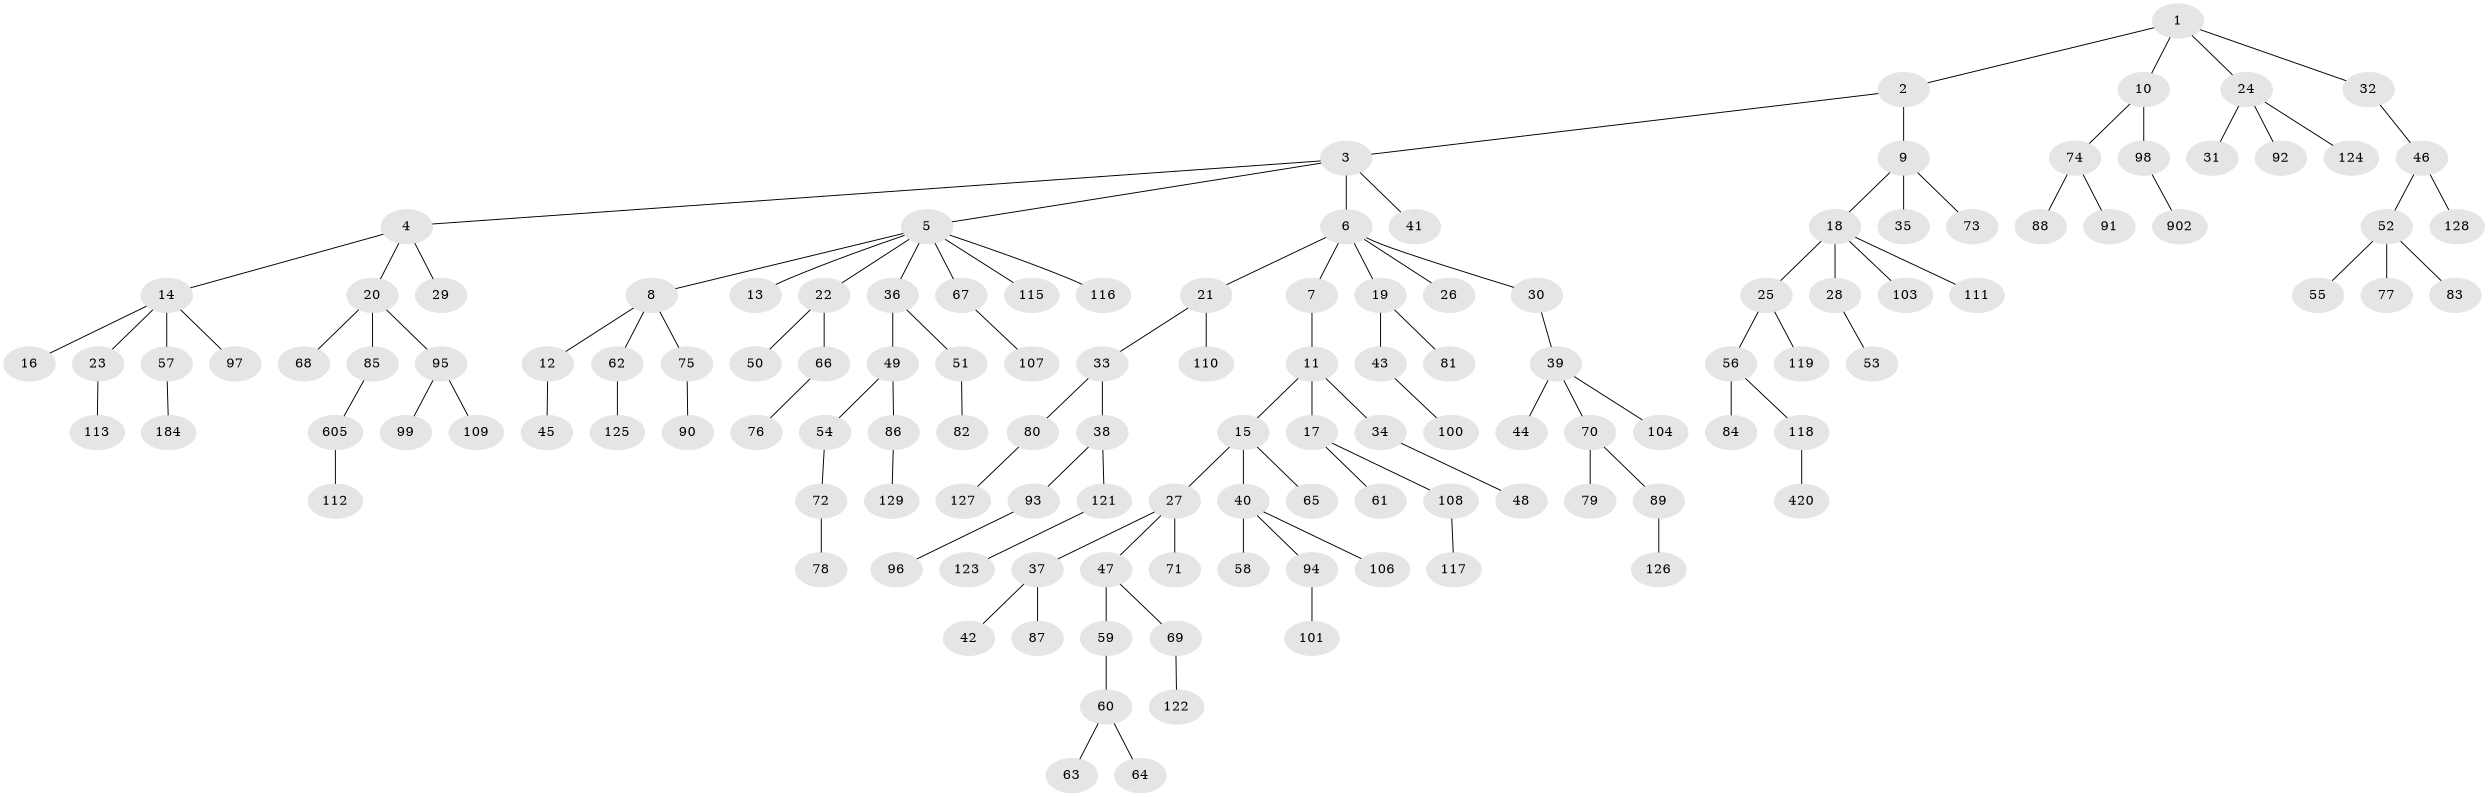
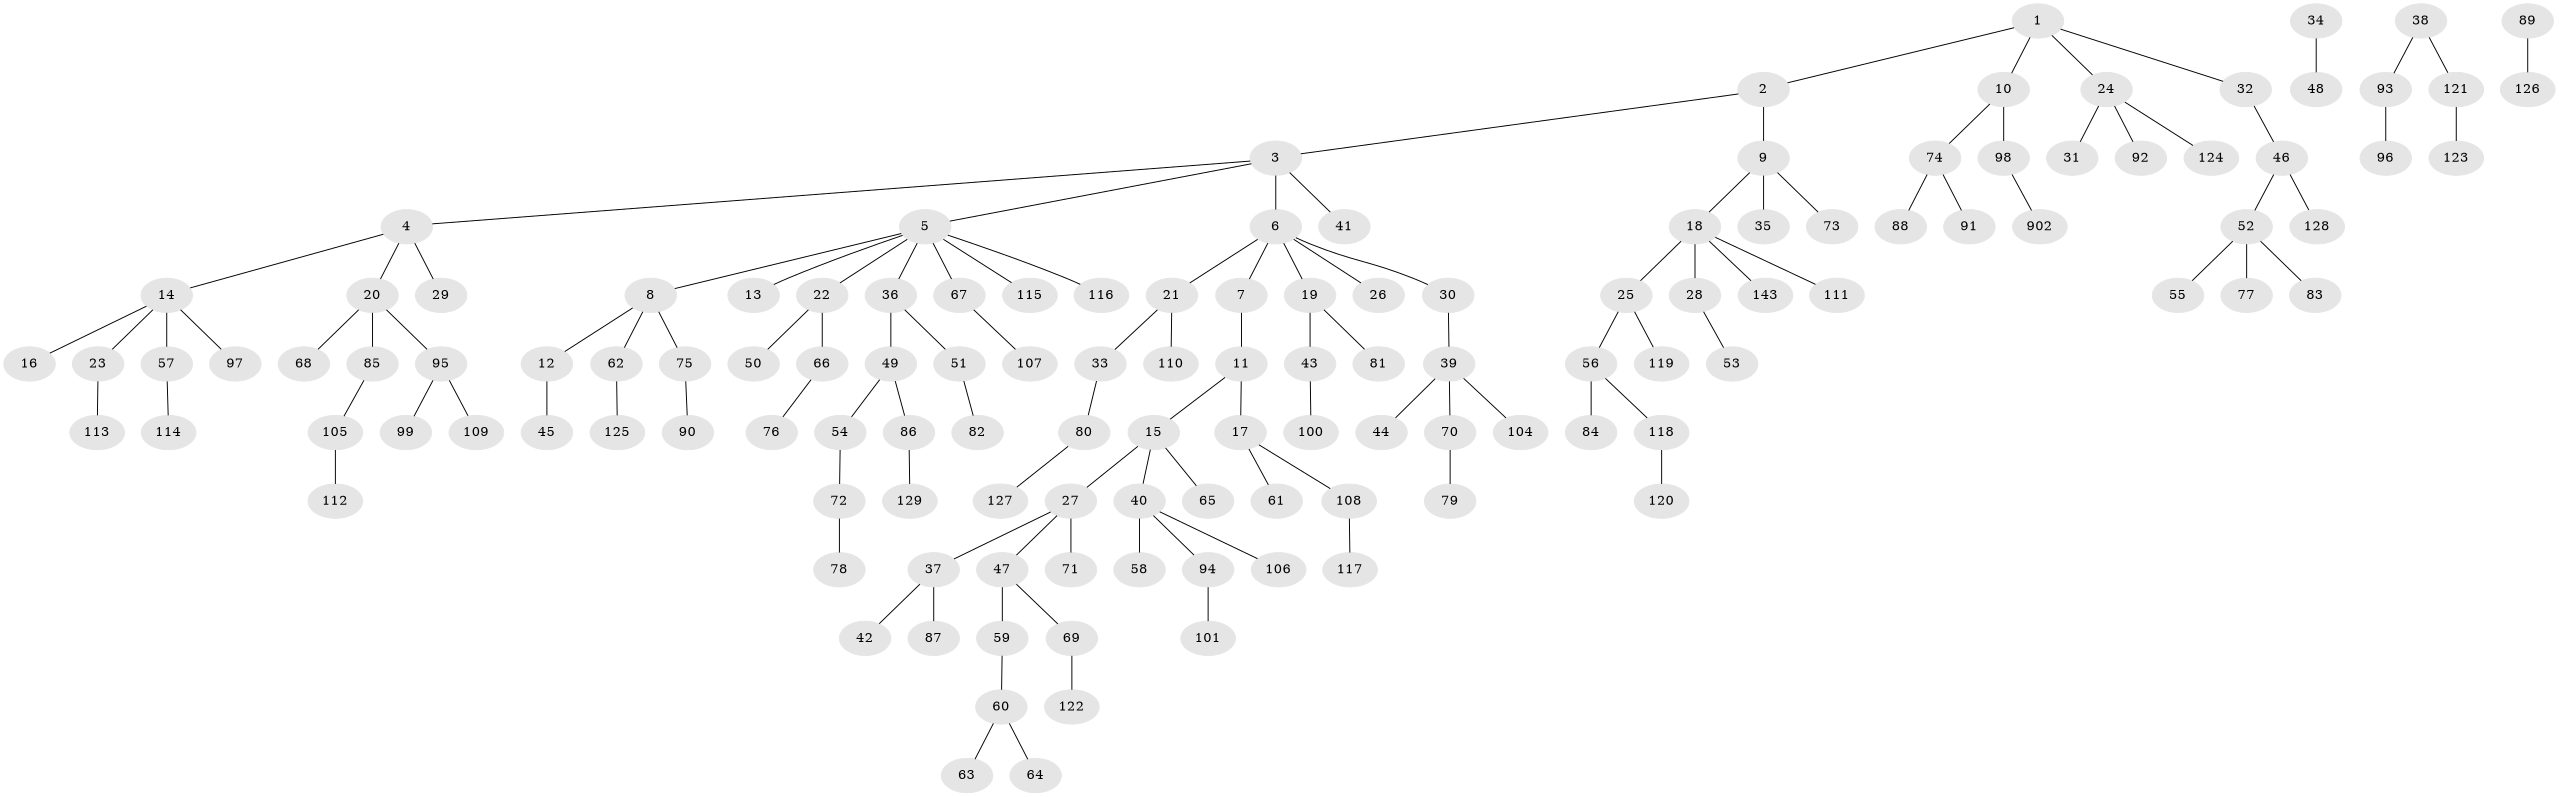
(1906, 295) -> (1765, 295)
(1102, 398) -> none
(1346, 398) -> none
(169, 433) -> (169, 433)
(335, 433) -> (335, 433)
(1624, 467) -> none
(1802, 501) -> (1662, 501)
